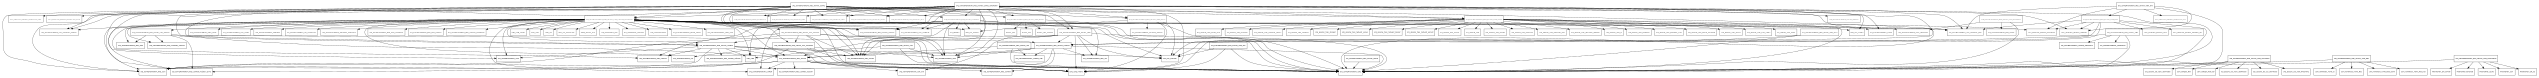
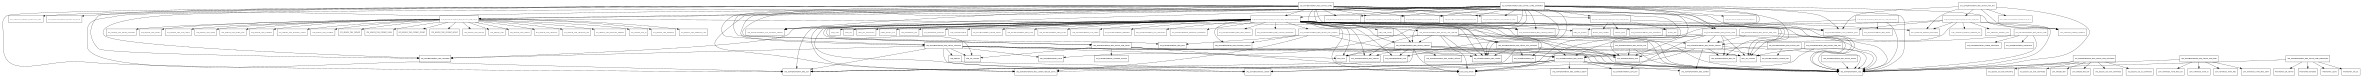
(1166, 15) -> (1296, 69)
(386, 32) -> none
(2507, 72) -> none
